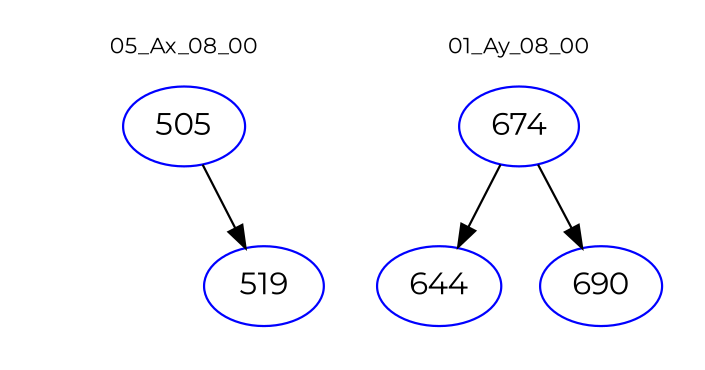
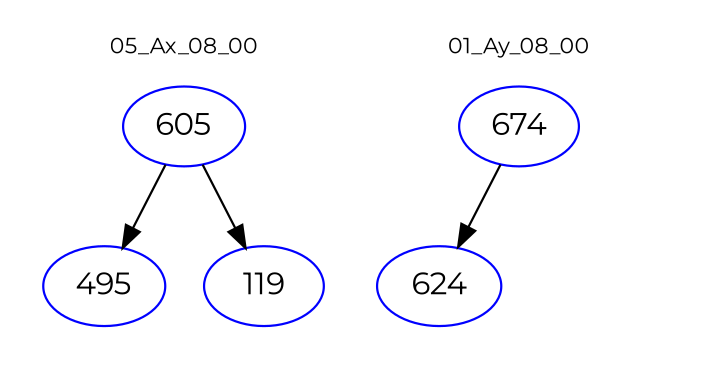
(184, 126) -> (184, 126)
none -> (104, 286)
(264, 286) -> (264, 286)
(439, 286) -> (439, 286)
(601, 286) -> none
